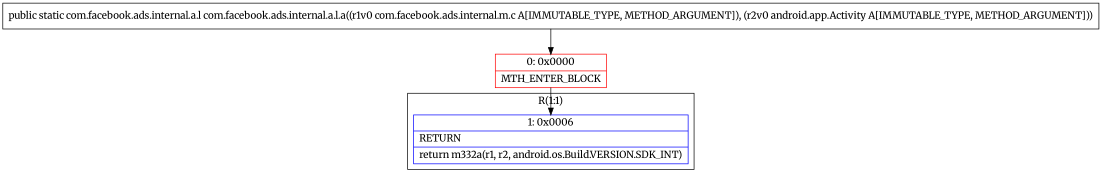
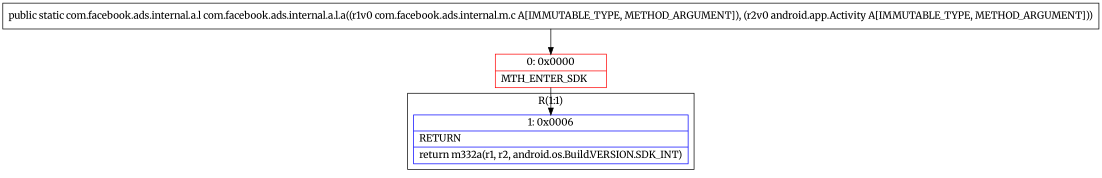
(551, 79) -> (544, 79)
